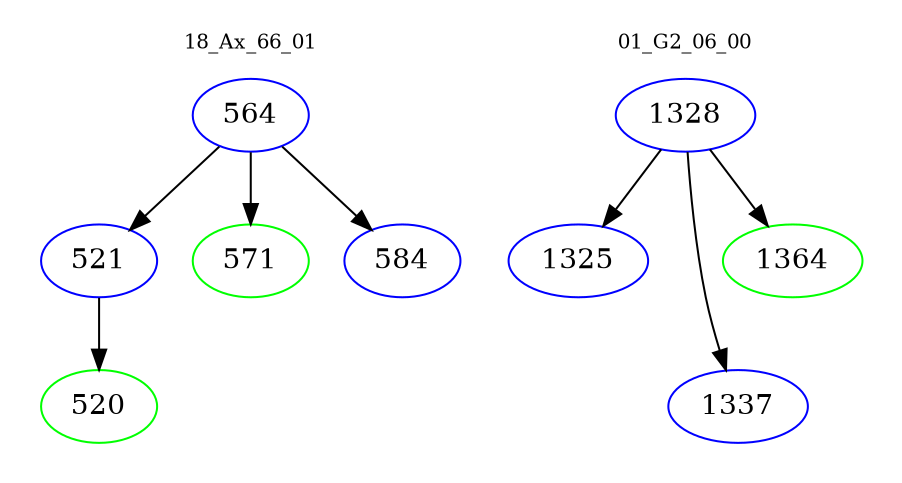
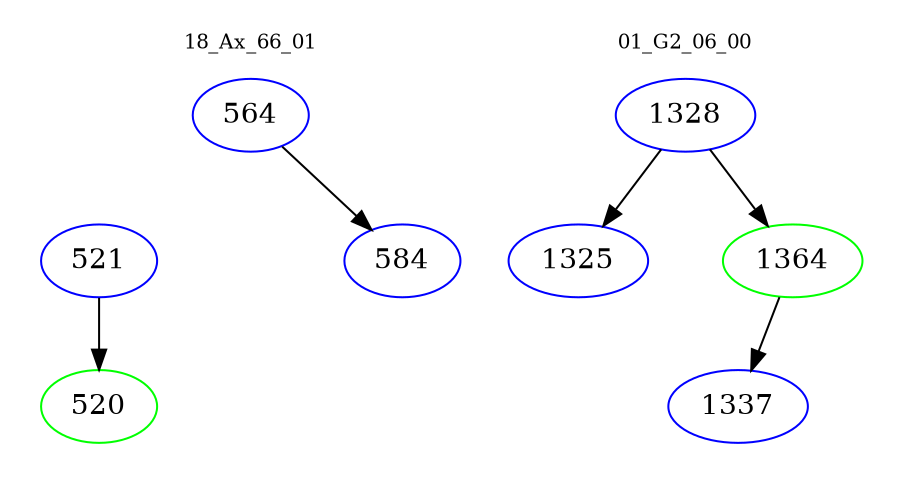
(182, 181) -> none
(698, 252) -> (769, 324)
(251, 261) -> none
